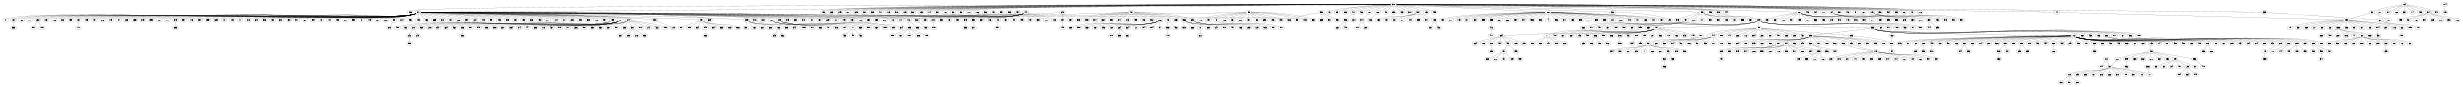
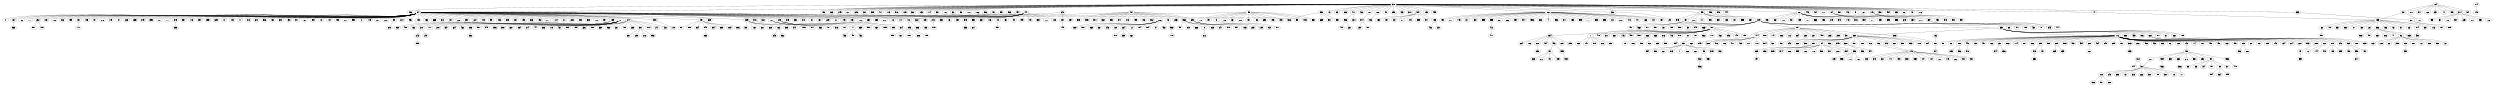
(1128, 28) -> none
none -> (1625, 44)
(2362, 44) -> none
